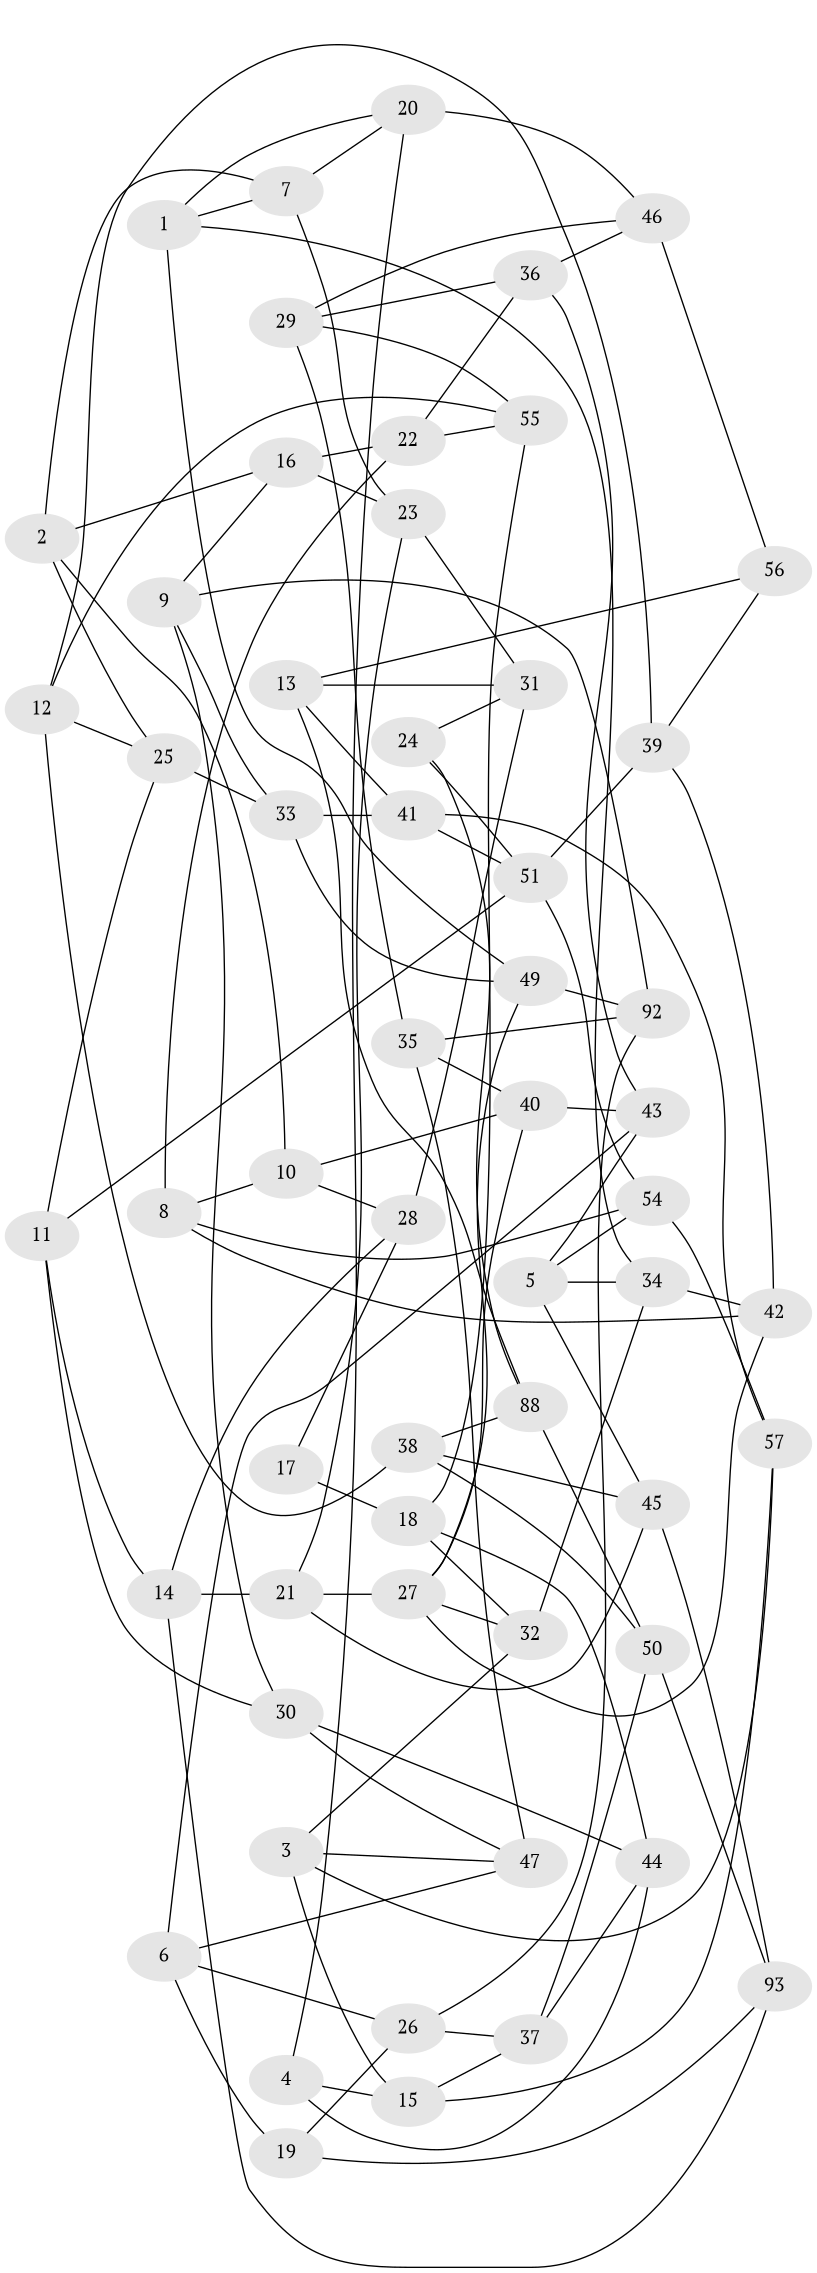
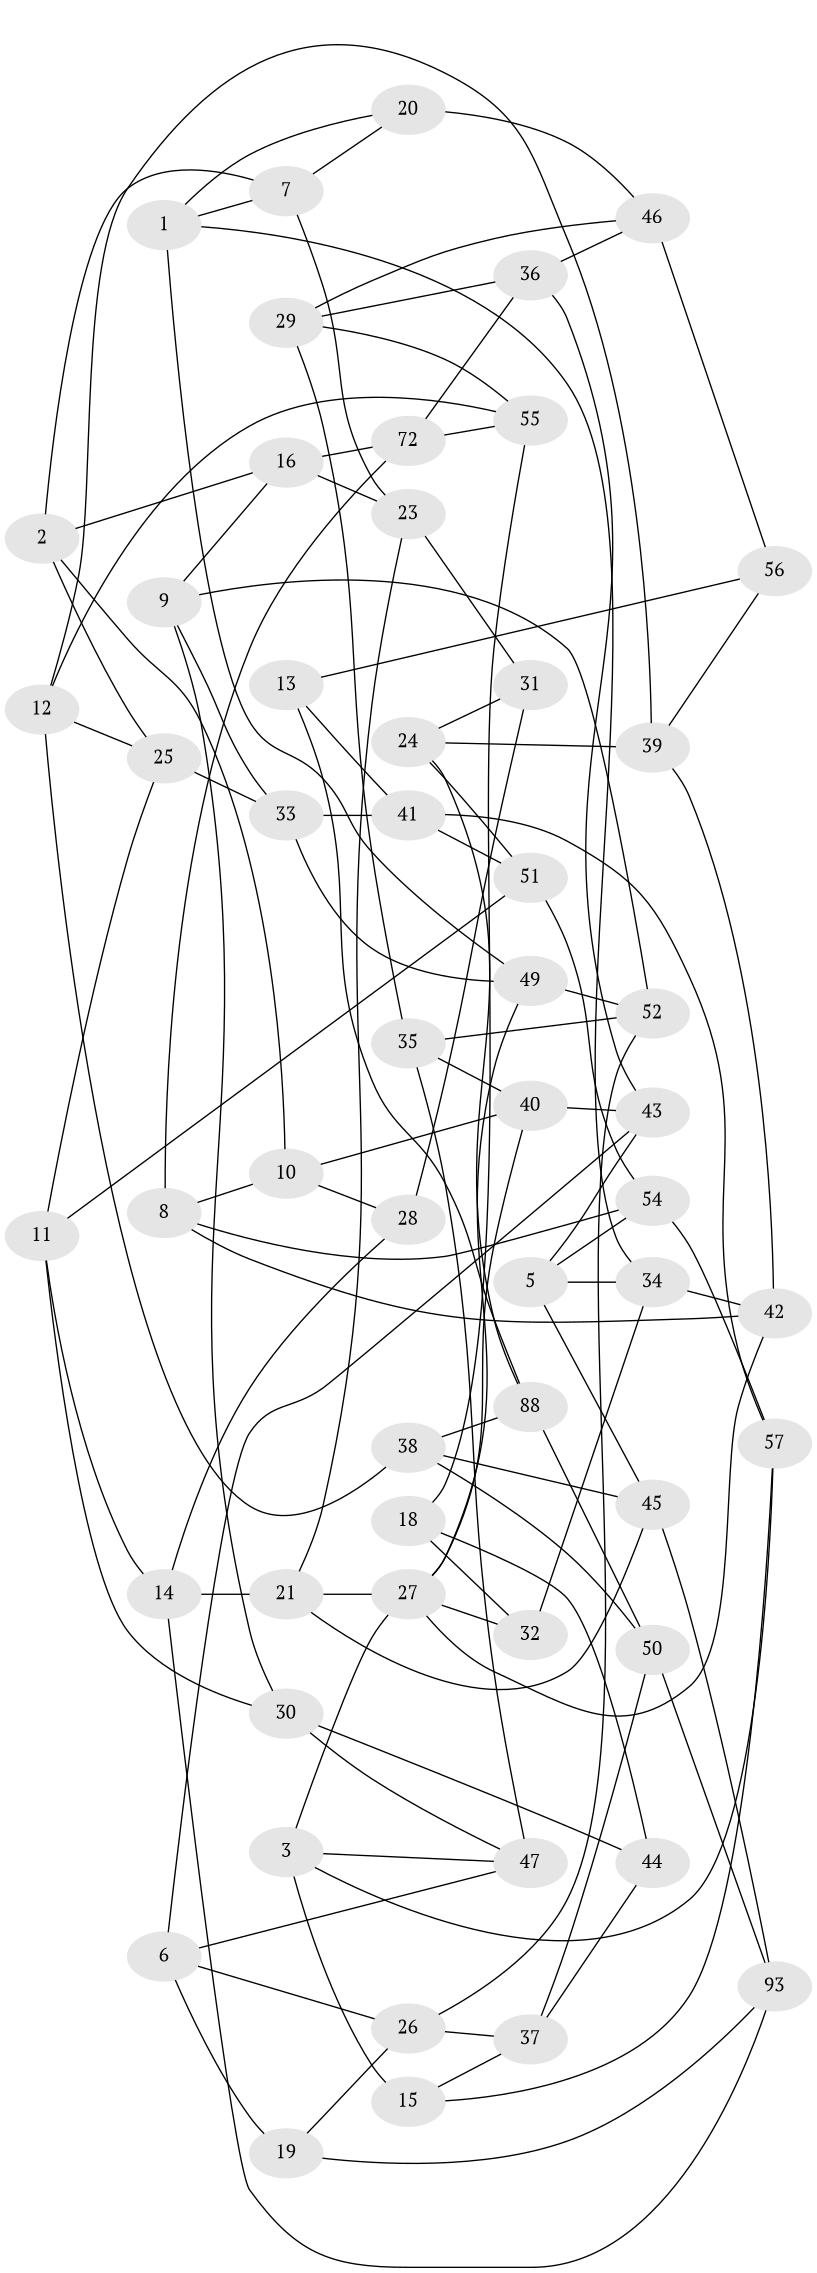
(408, 441) -> (408, 441)
(409, 685) -> none
(598, 806) -> (531, 745)
(653, 1014) -> (653, 1014)
(286, 1469) -> none
(408, 1744) -> (336, 1719)
(286, 2080) -> none
